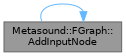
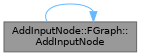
(63, 37) -> (70, 37)
